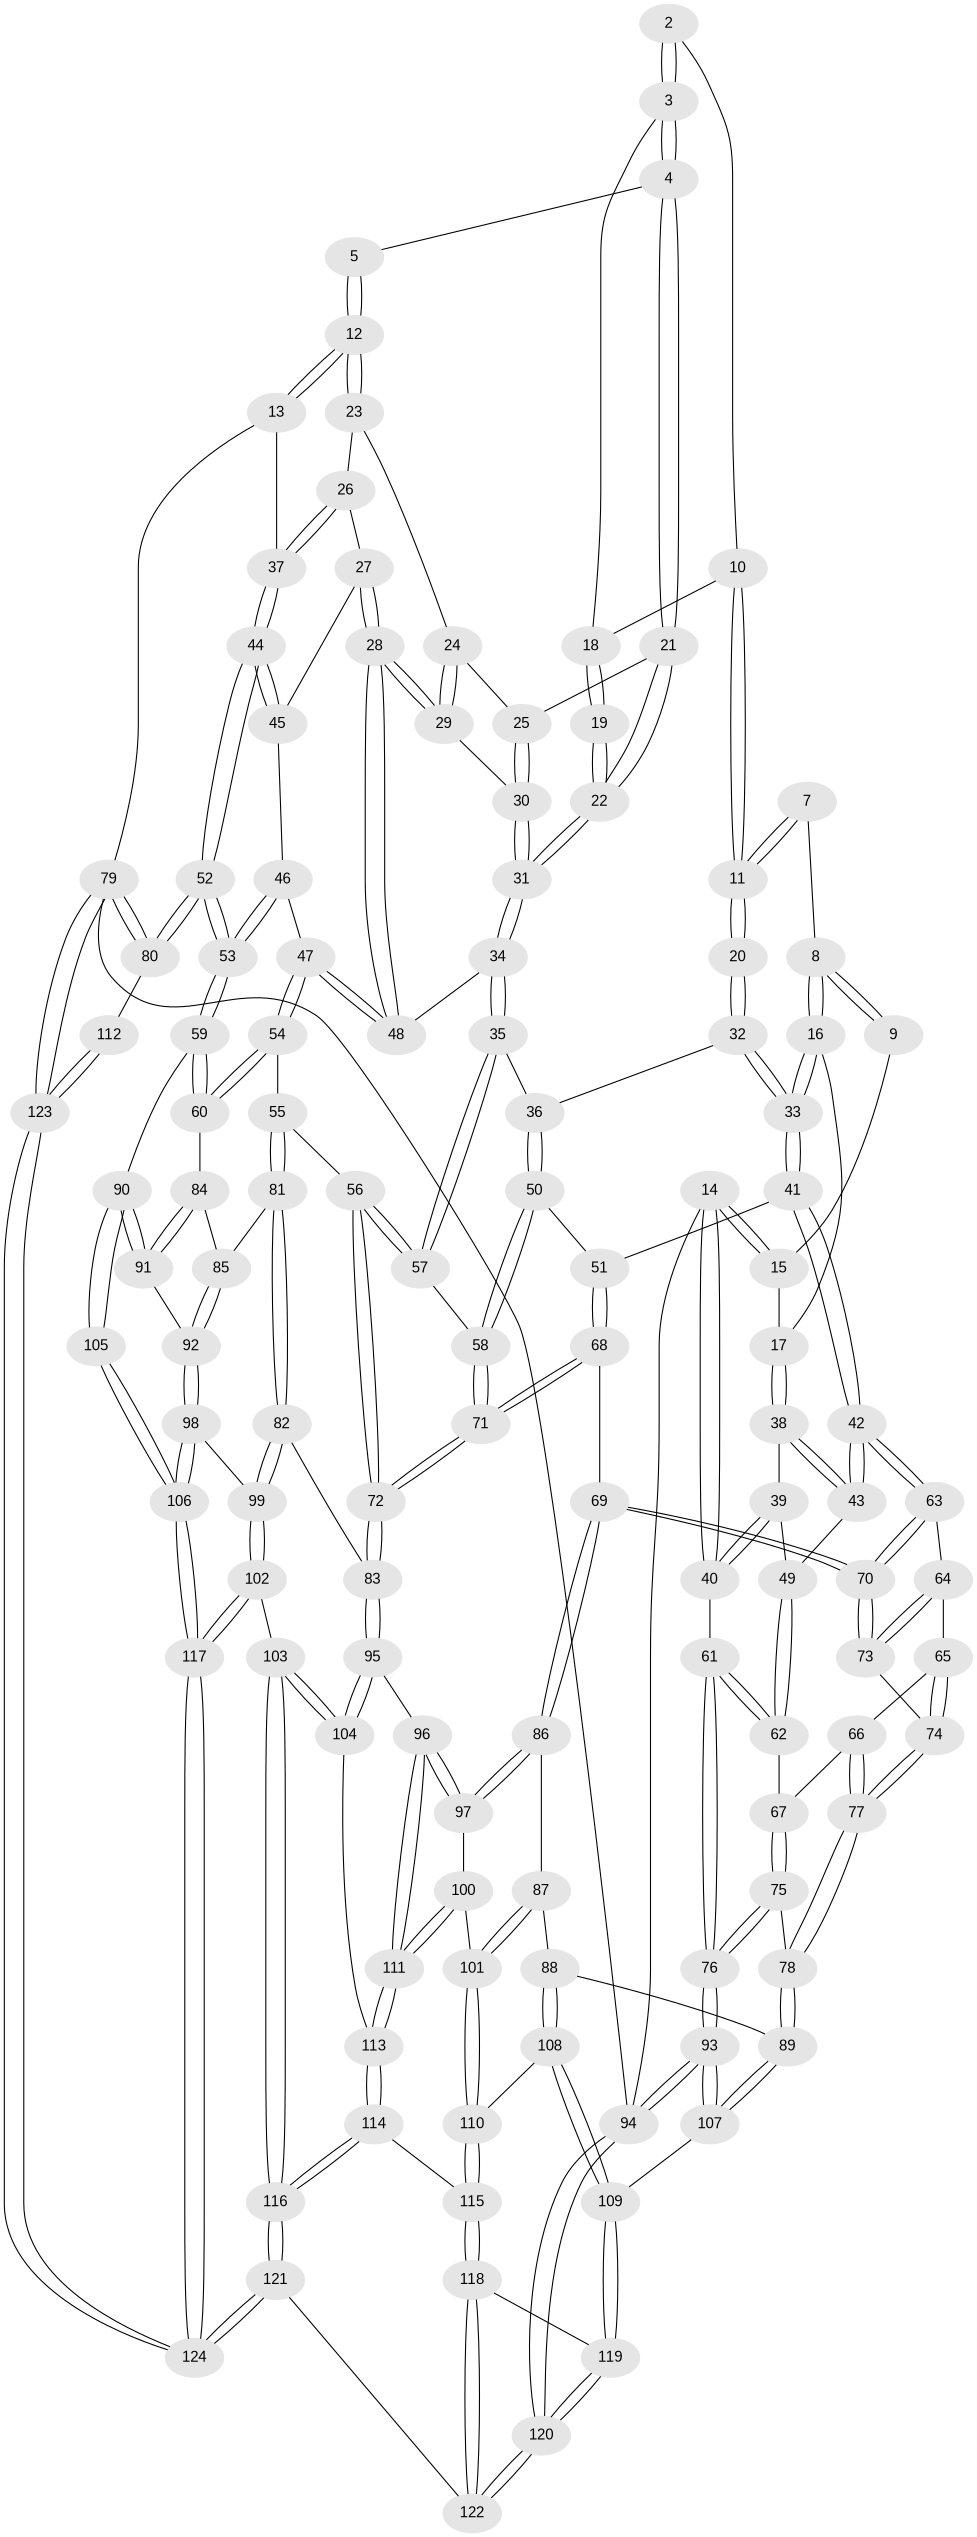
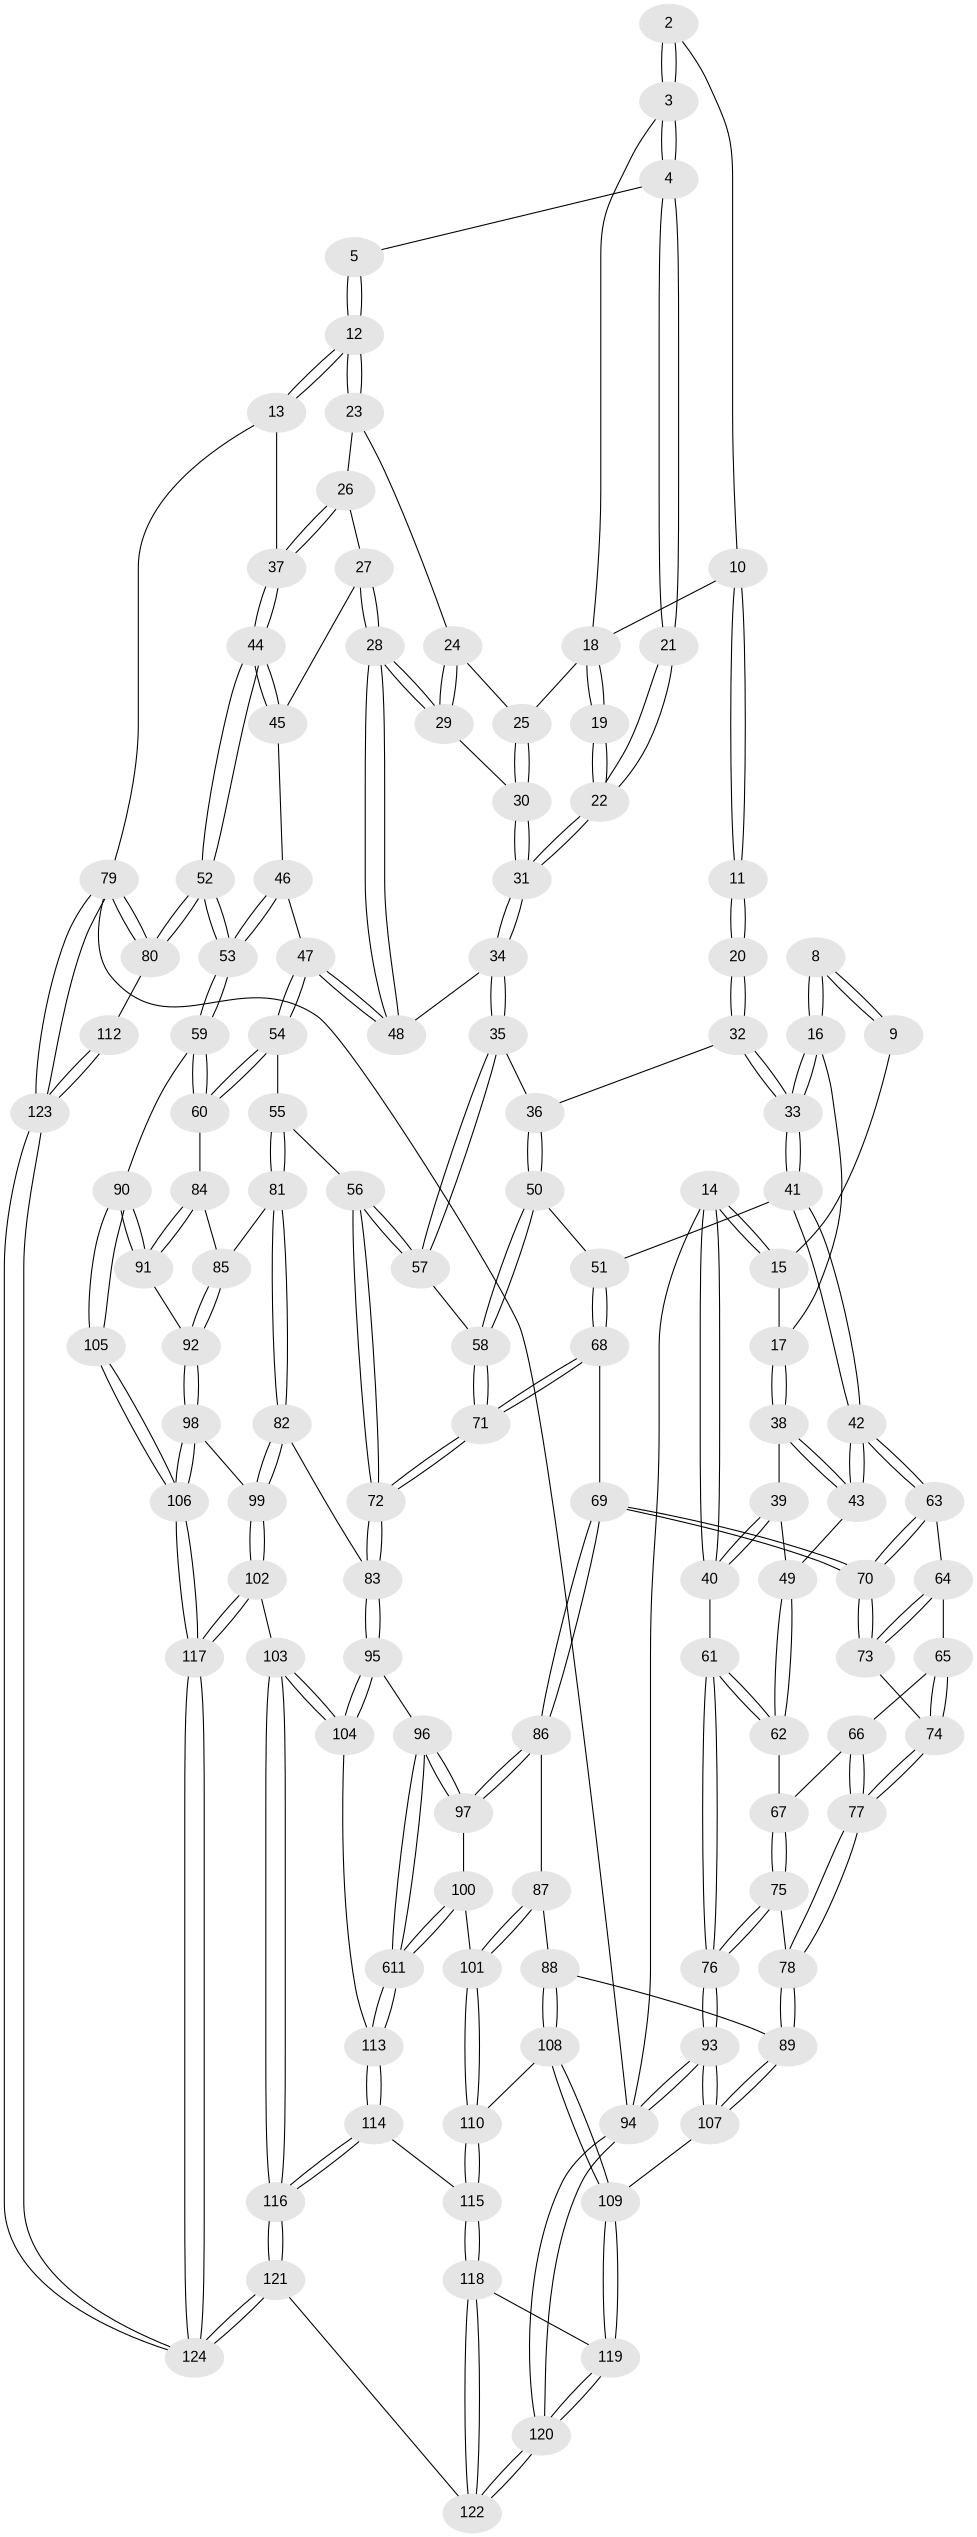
(595, 685) -> (556, 685)
(807, 802) -> none
(394, 1969) -> (394, 1969)
